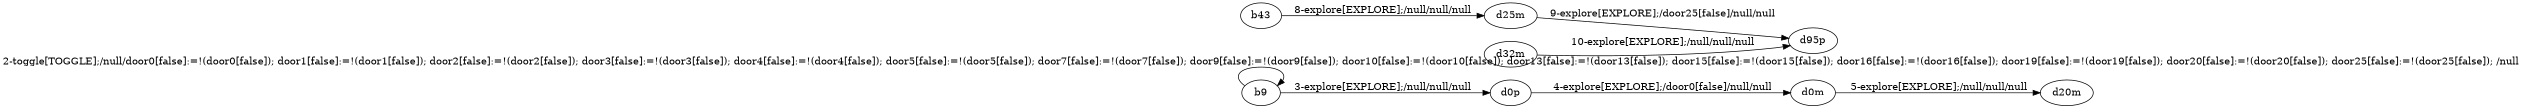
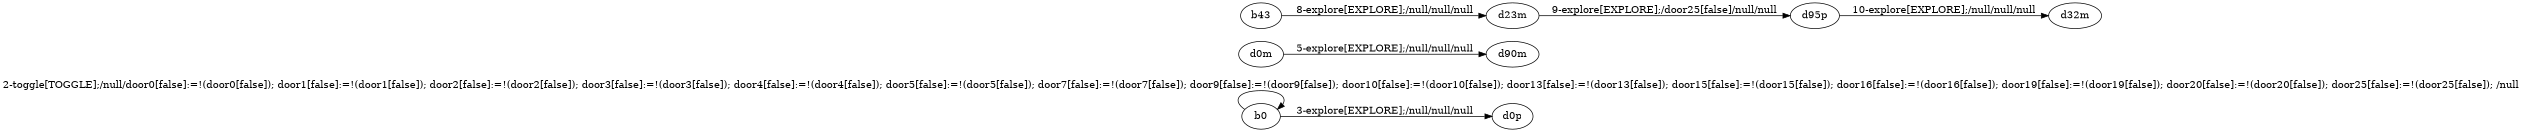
(1511, 16) -> (1513, 16)
(1660, 55) -> (1940, 16)
(1261, 93) -> (1261, 116)
(1657, 93) -> none
(2067, 93) -> (1513, 54)
